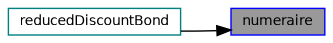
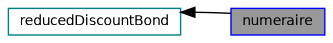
(199, 31) -> (213, 13)
